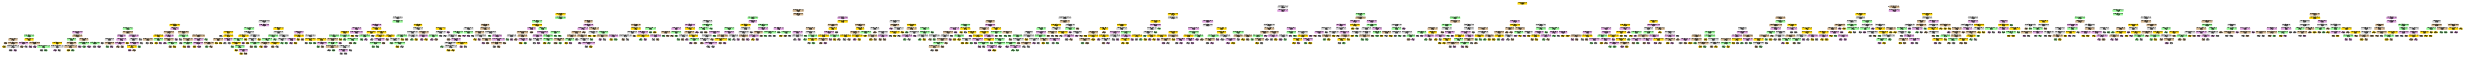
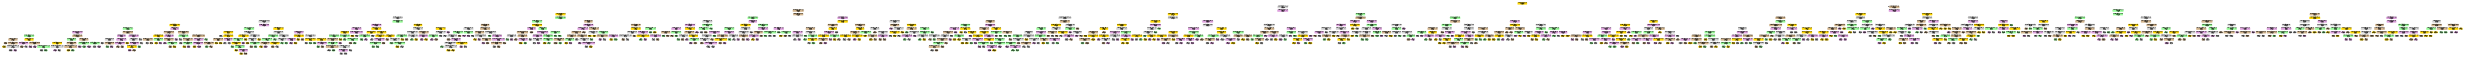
(1382, 36) -> (1382, 36)
